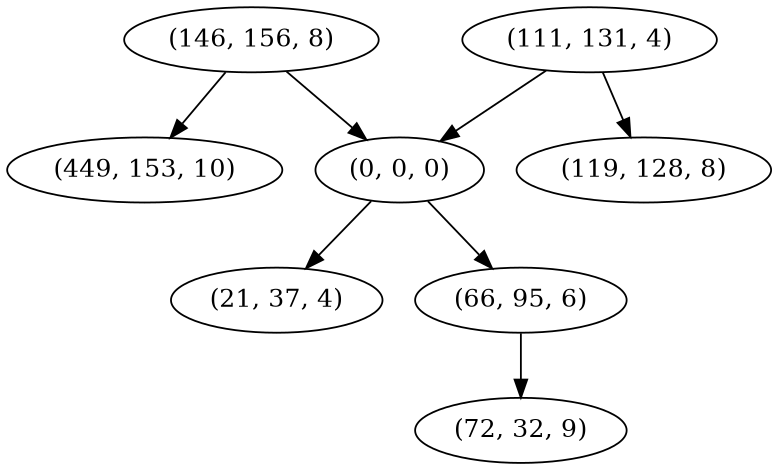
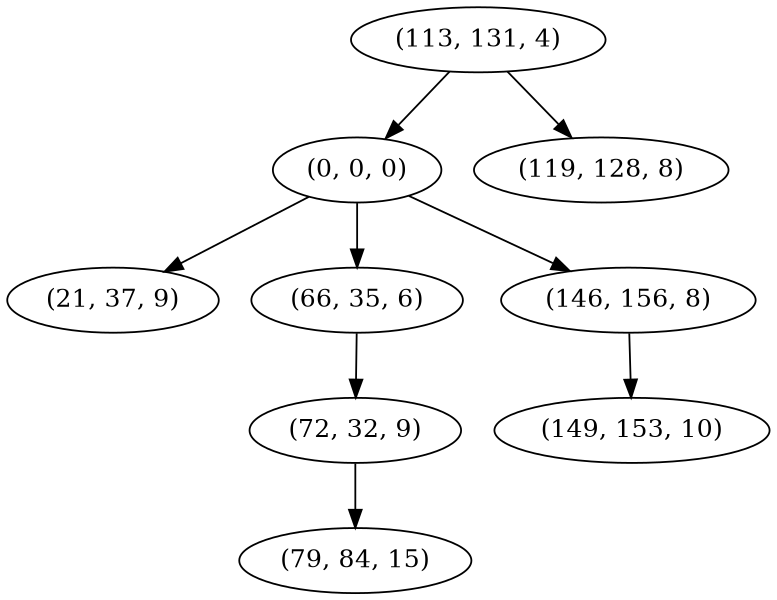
(590, 40) -> (478, 40)
(319, 100) -> (481, 230)
(145, 170) -> (632, 430)
(277, 300) -> (113, 300)
(521, 300) -> (357, 300)
none -> (355, 561)
